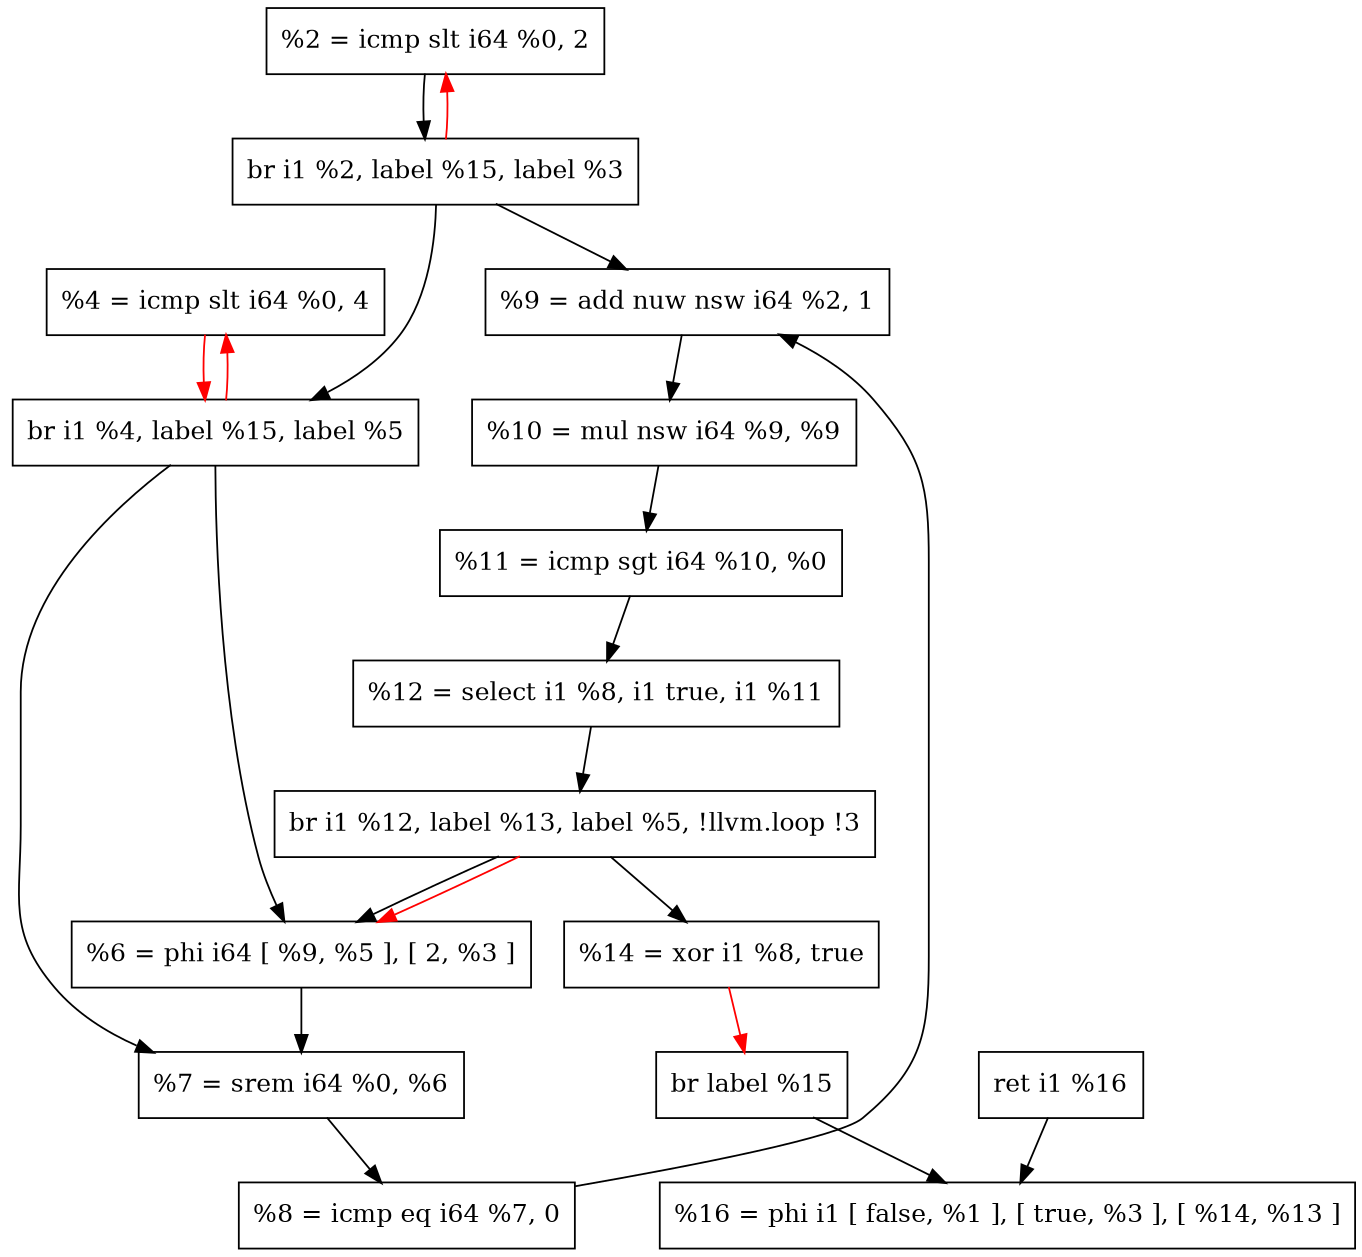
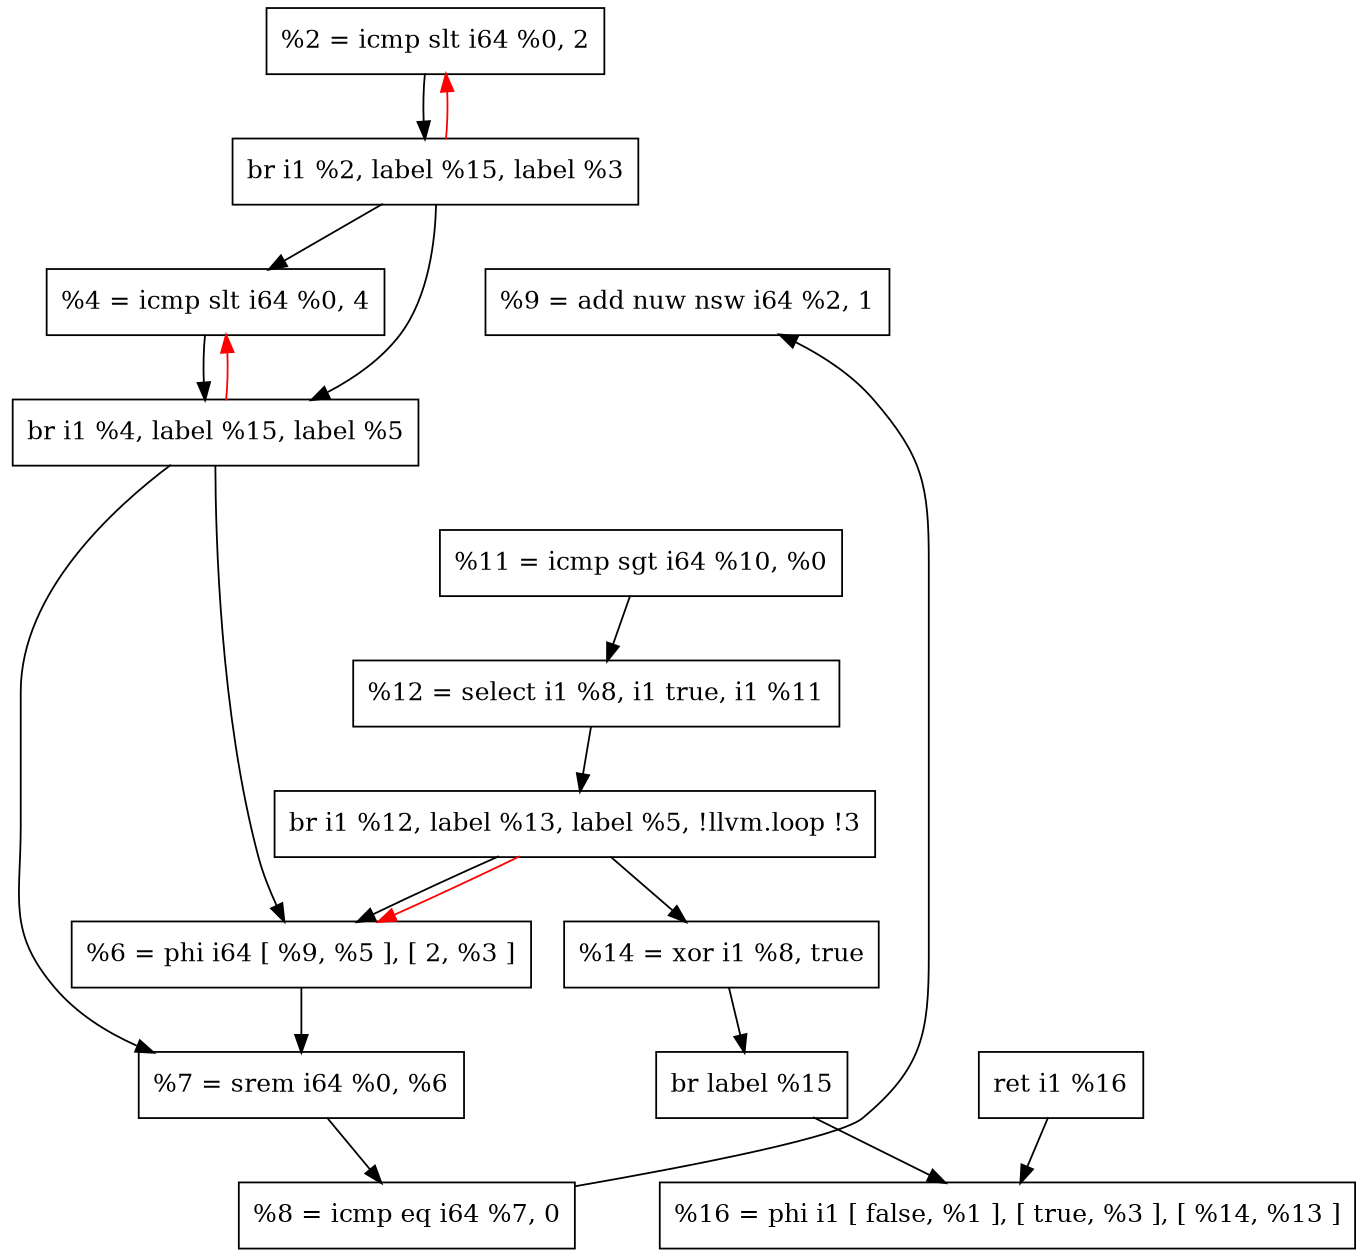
(553, 233) -> (334, 232)
(204, 358) -> (204, 358)
(664, 433) -> none
(735, 1011) -> (735, 1011)
